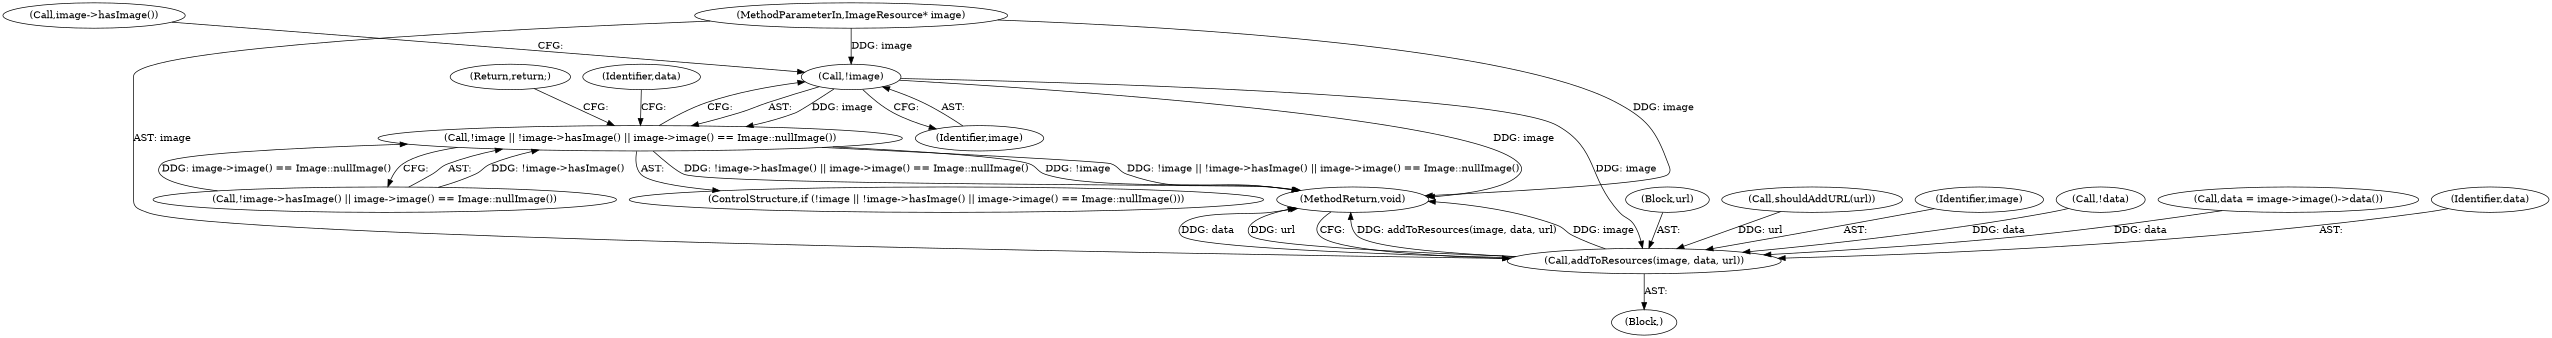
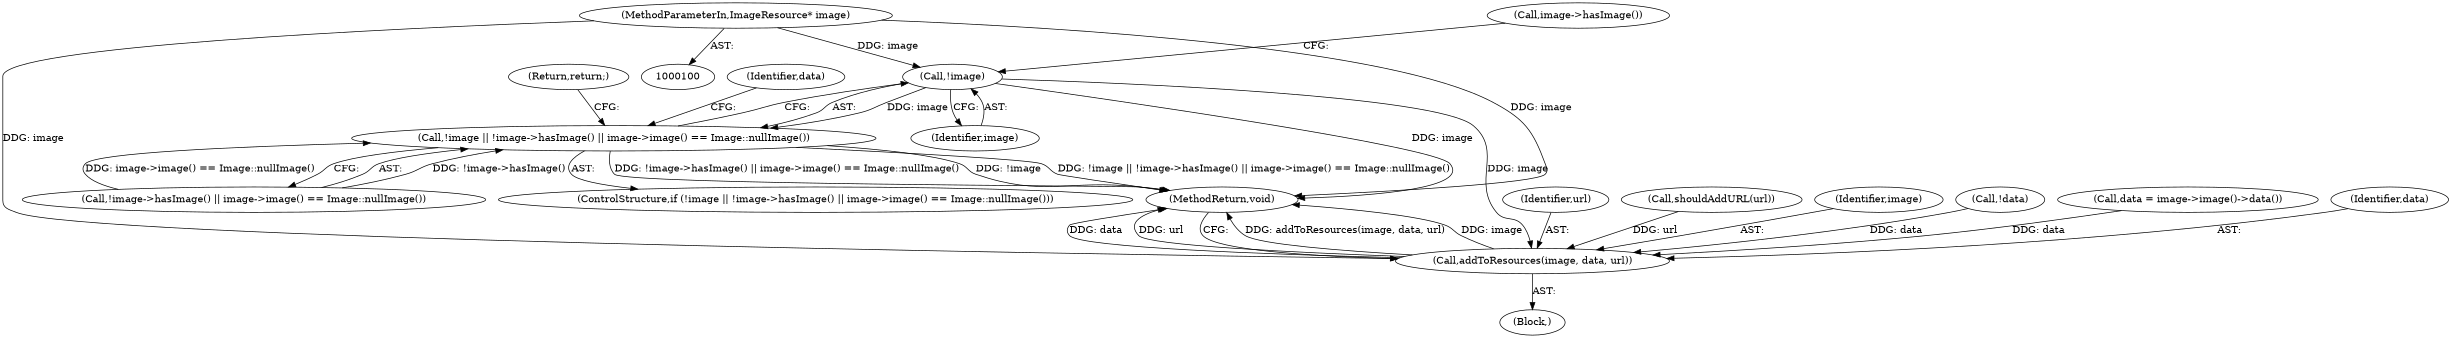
none -> (678, 77)
(163, 138) -> (34, 138)
(1667, 200) -> (1556, 200)
